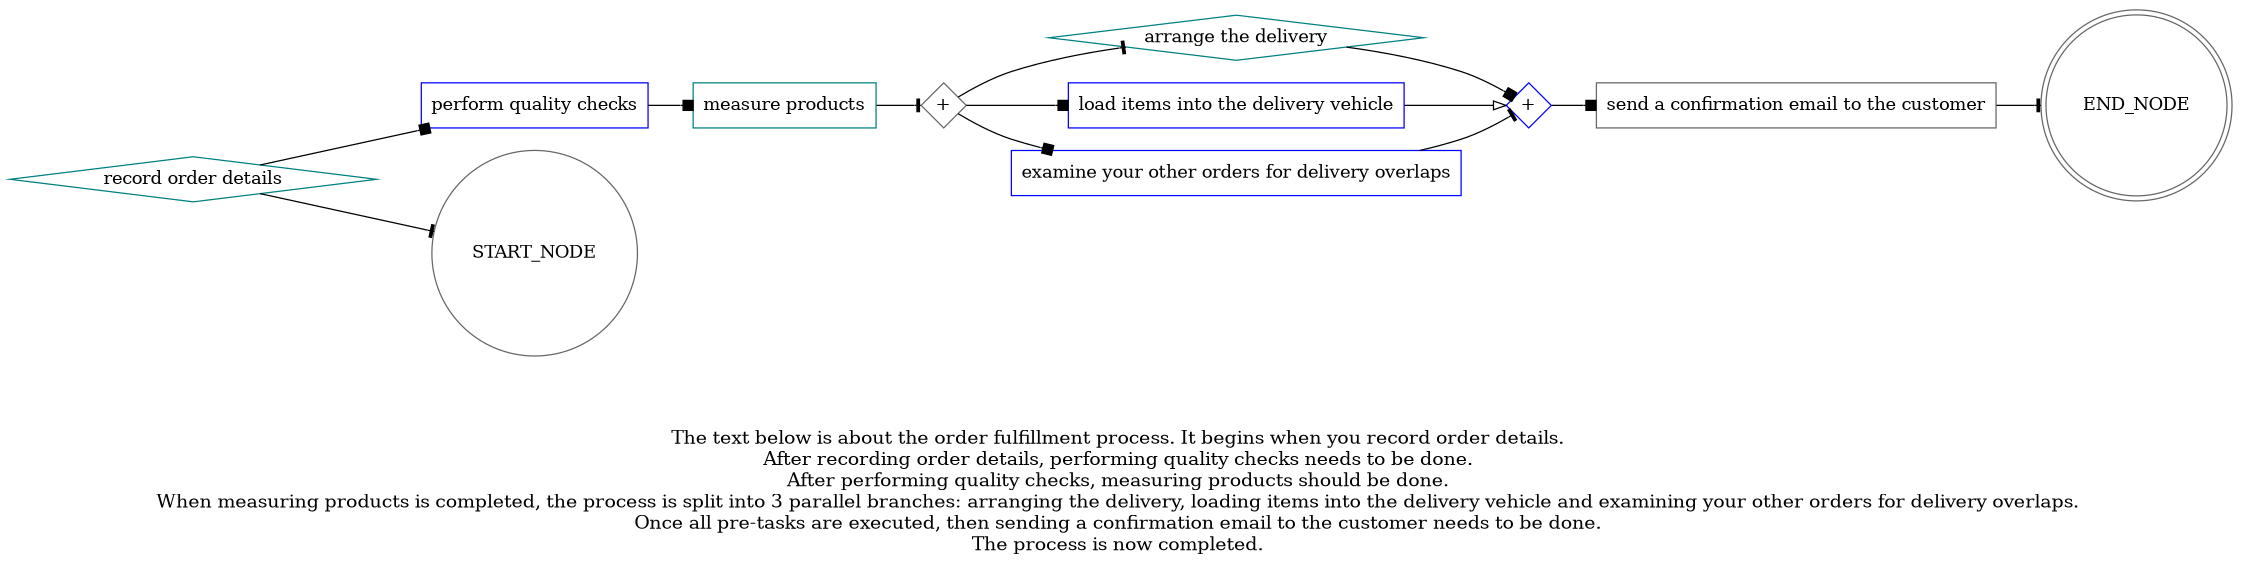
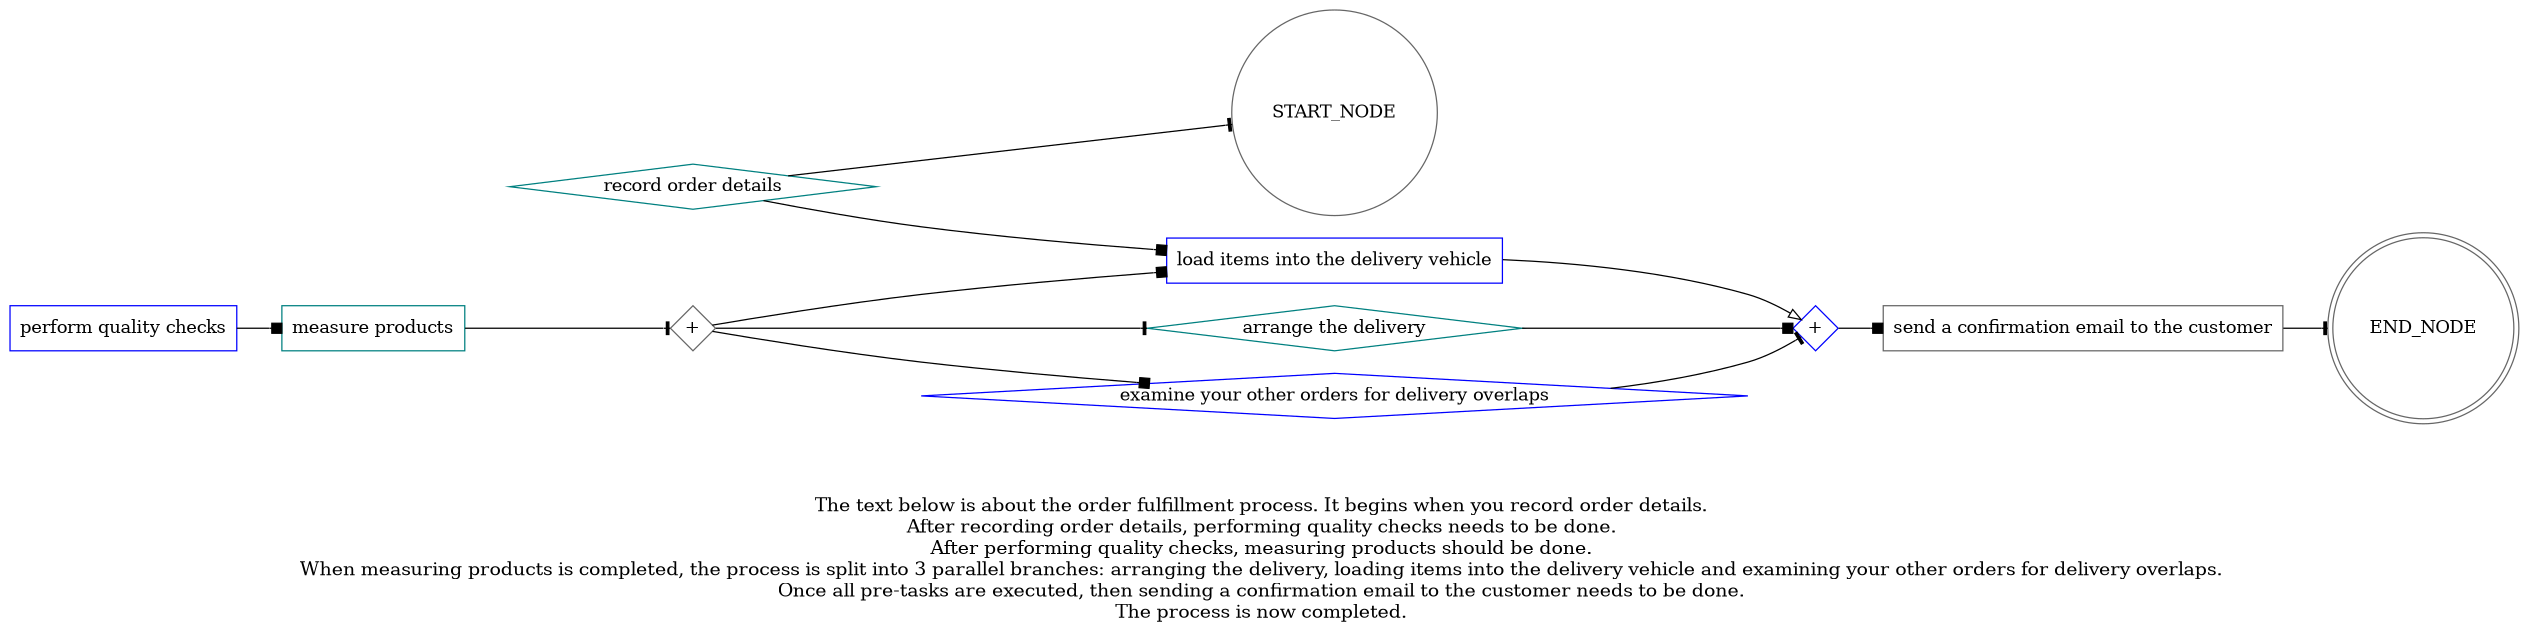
(339, 148) -> (958, 231)
(1236, 173) -> (1335, 396)
